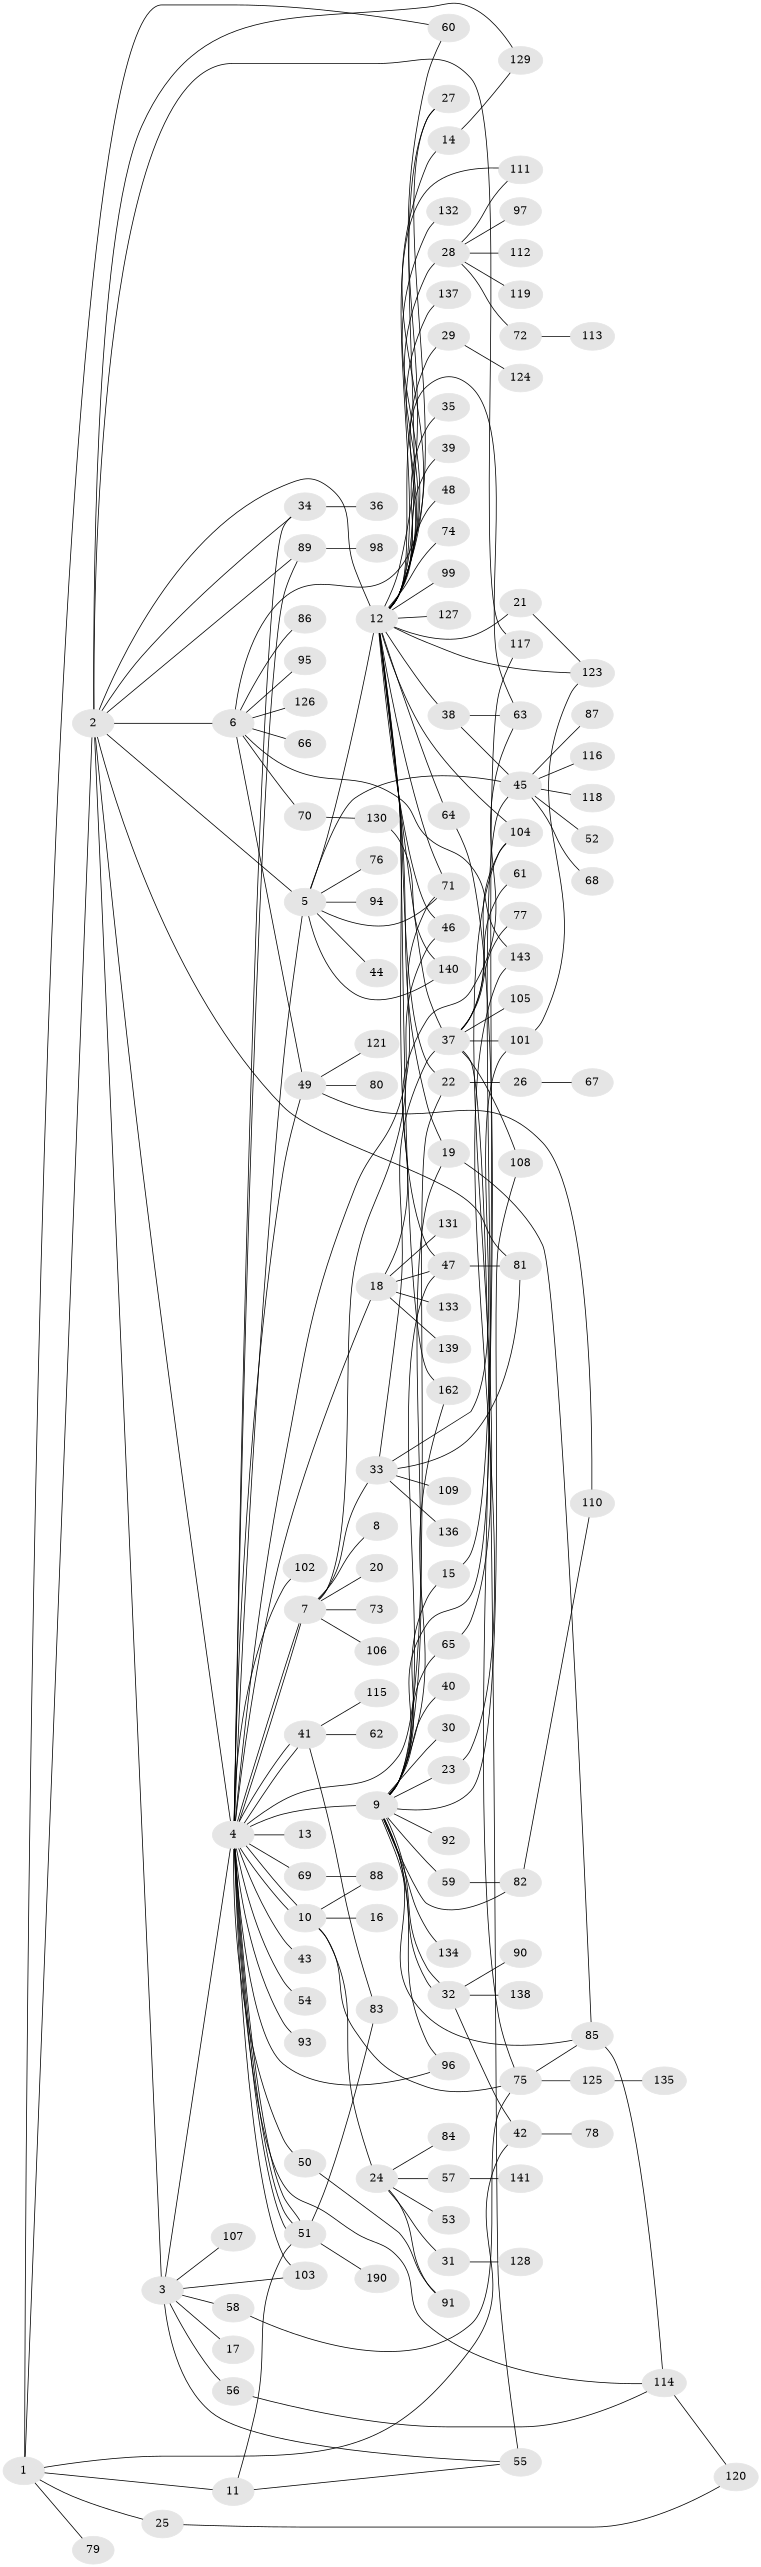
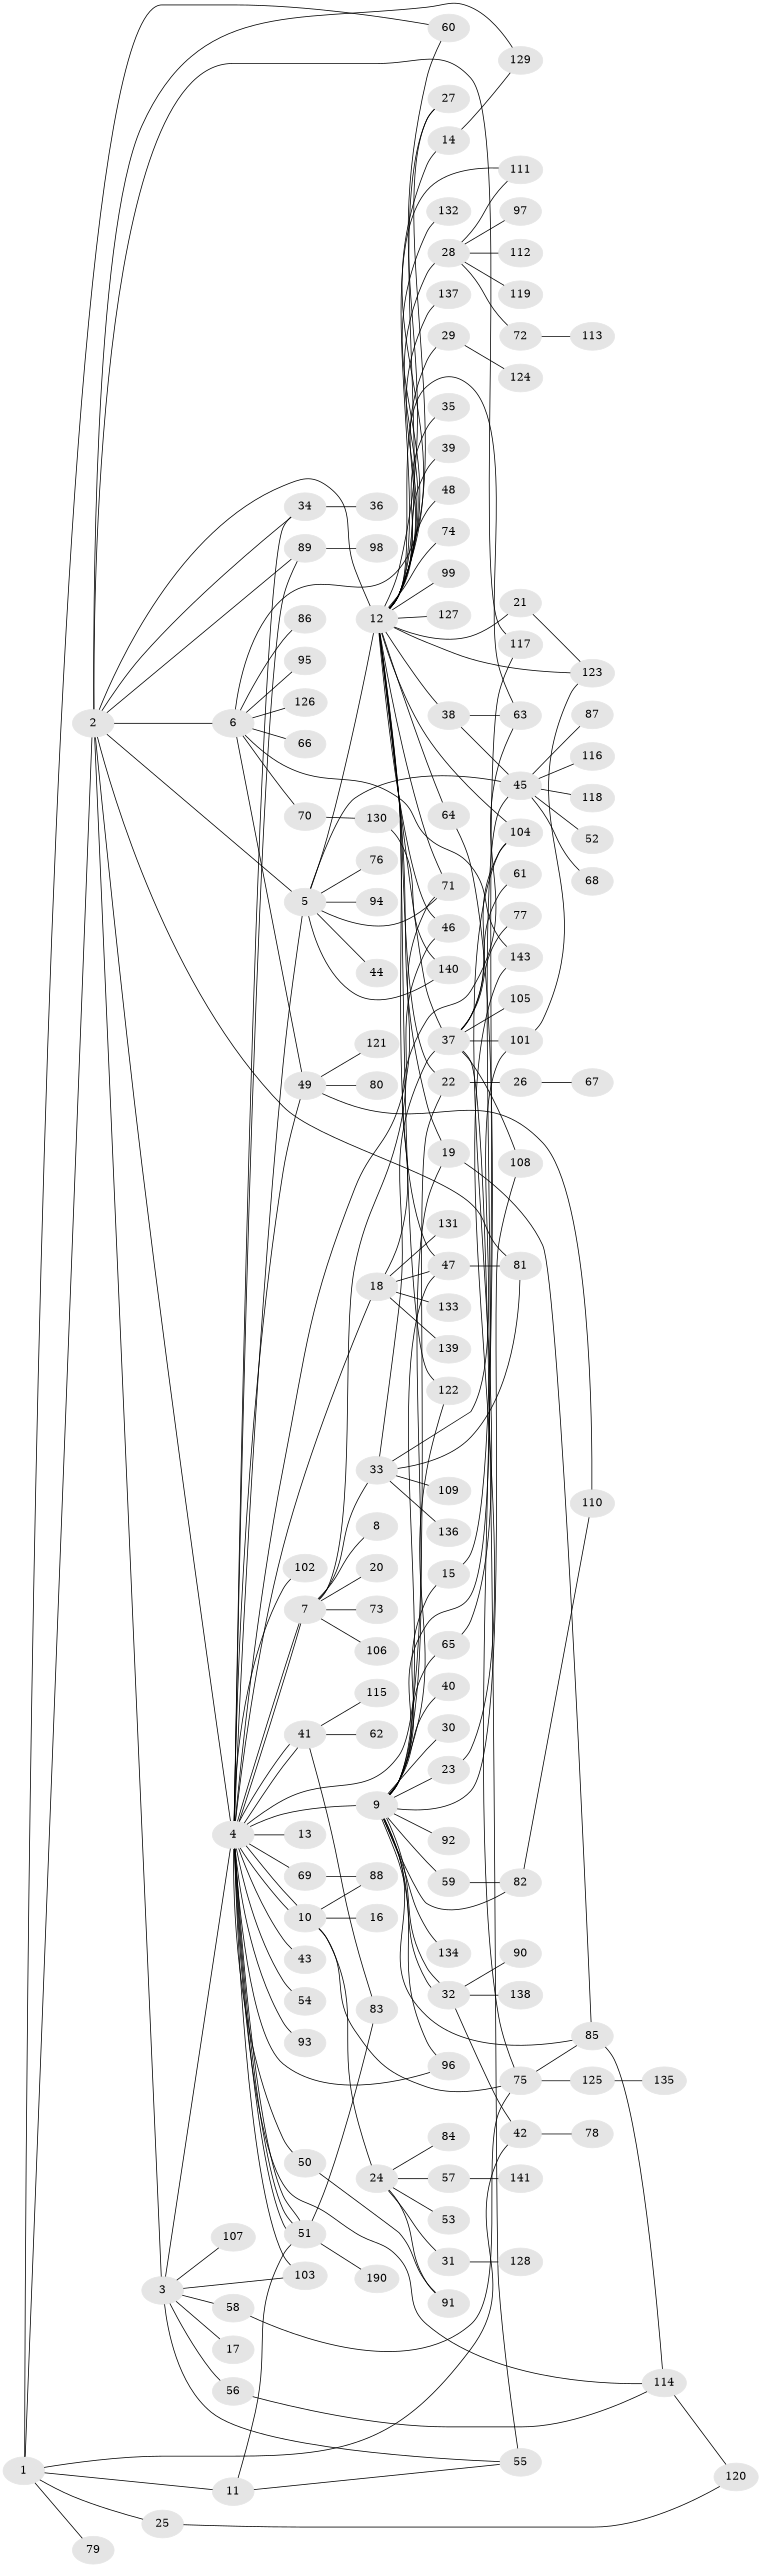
(449, 1391) -> (449, 1391)
